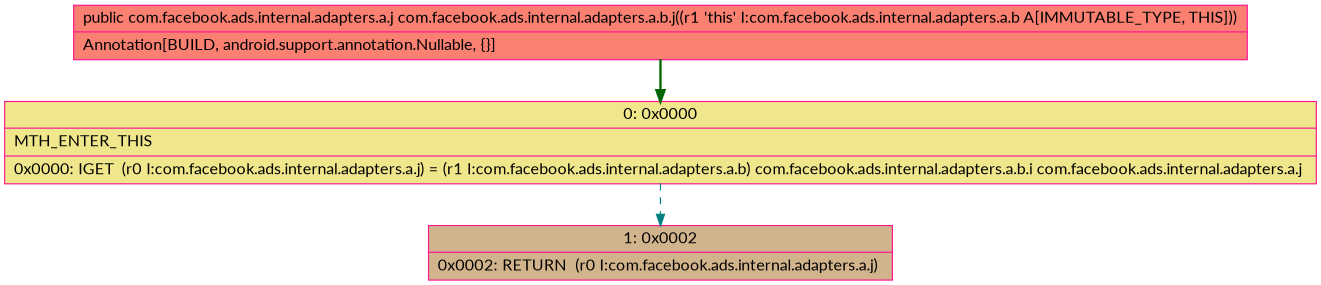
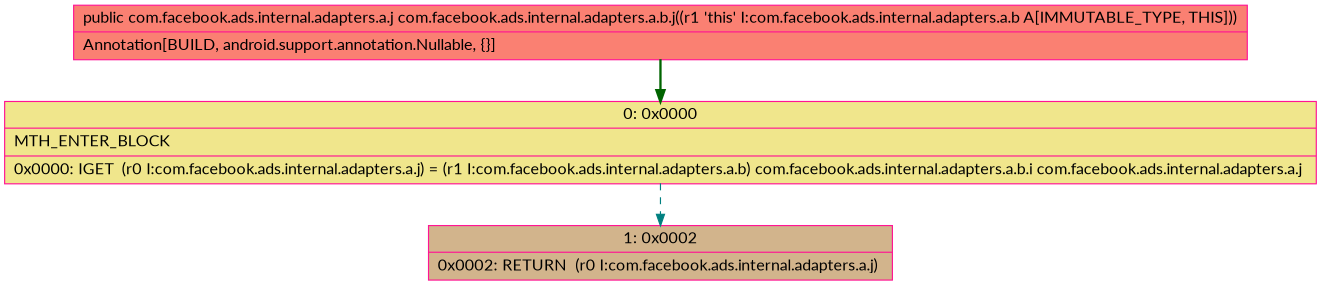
(84, 141) -> (92, 141)
